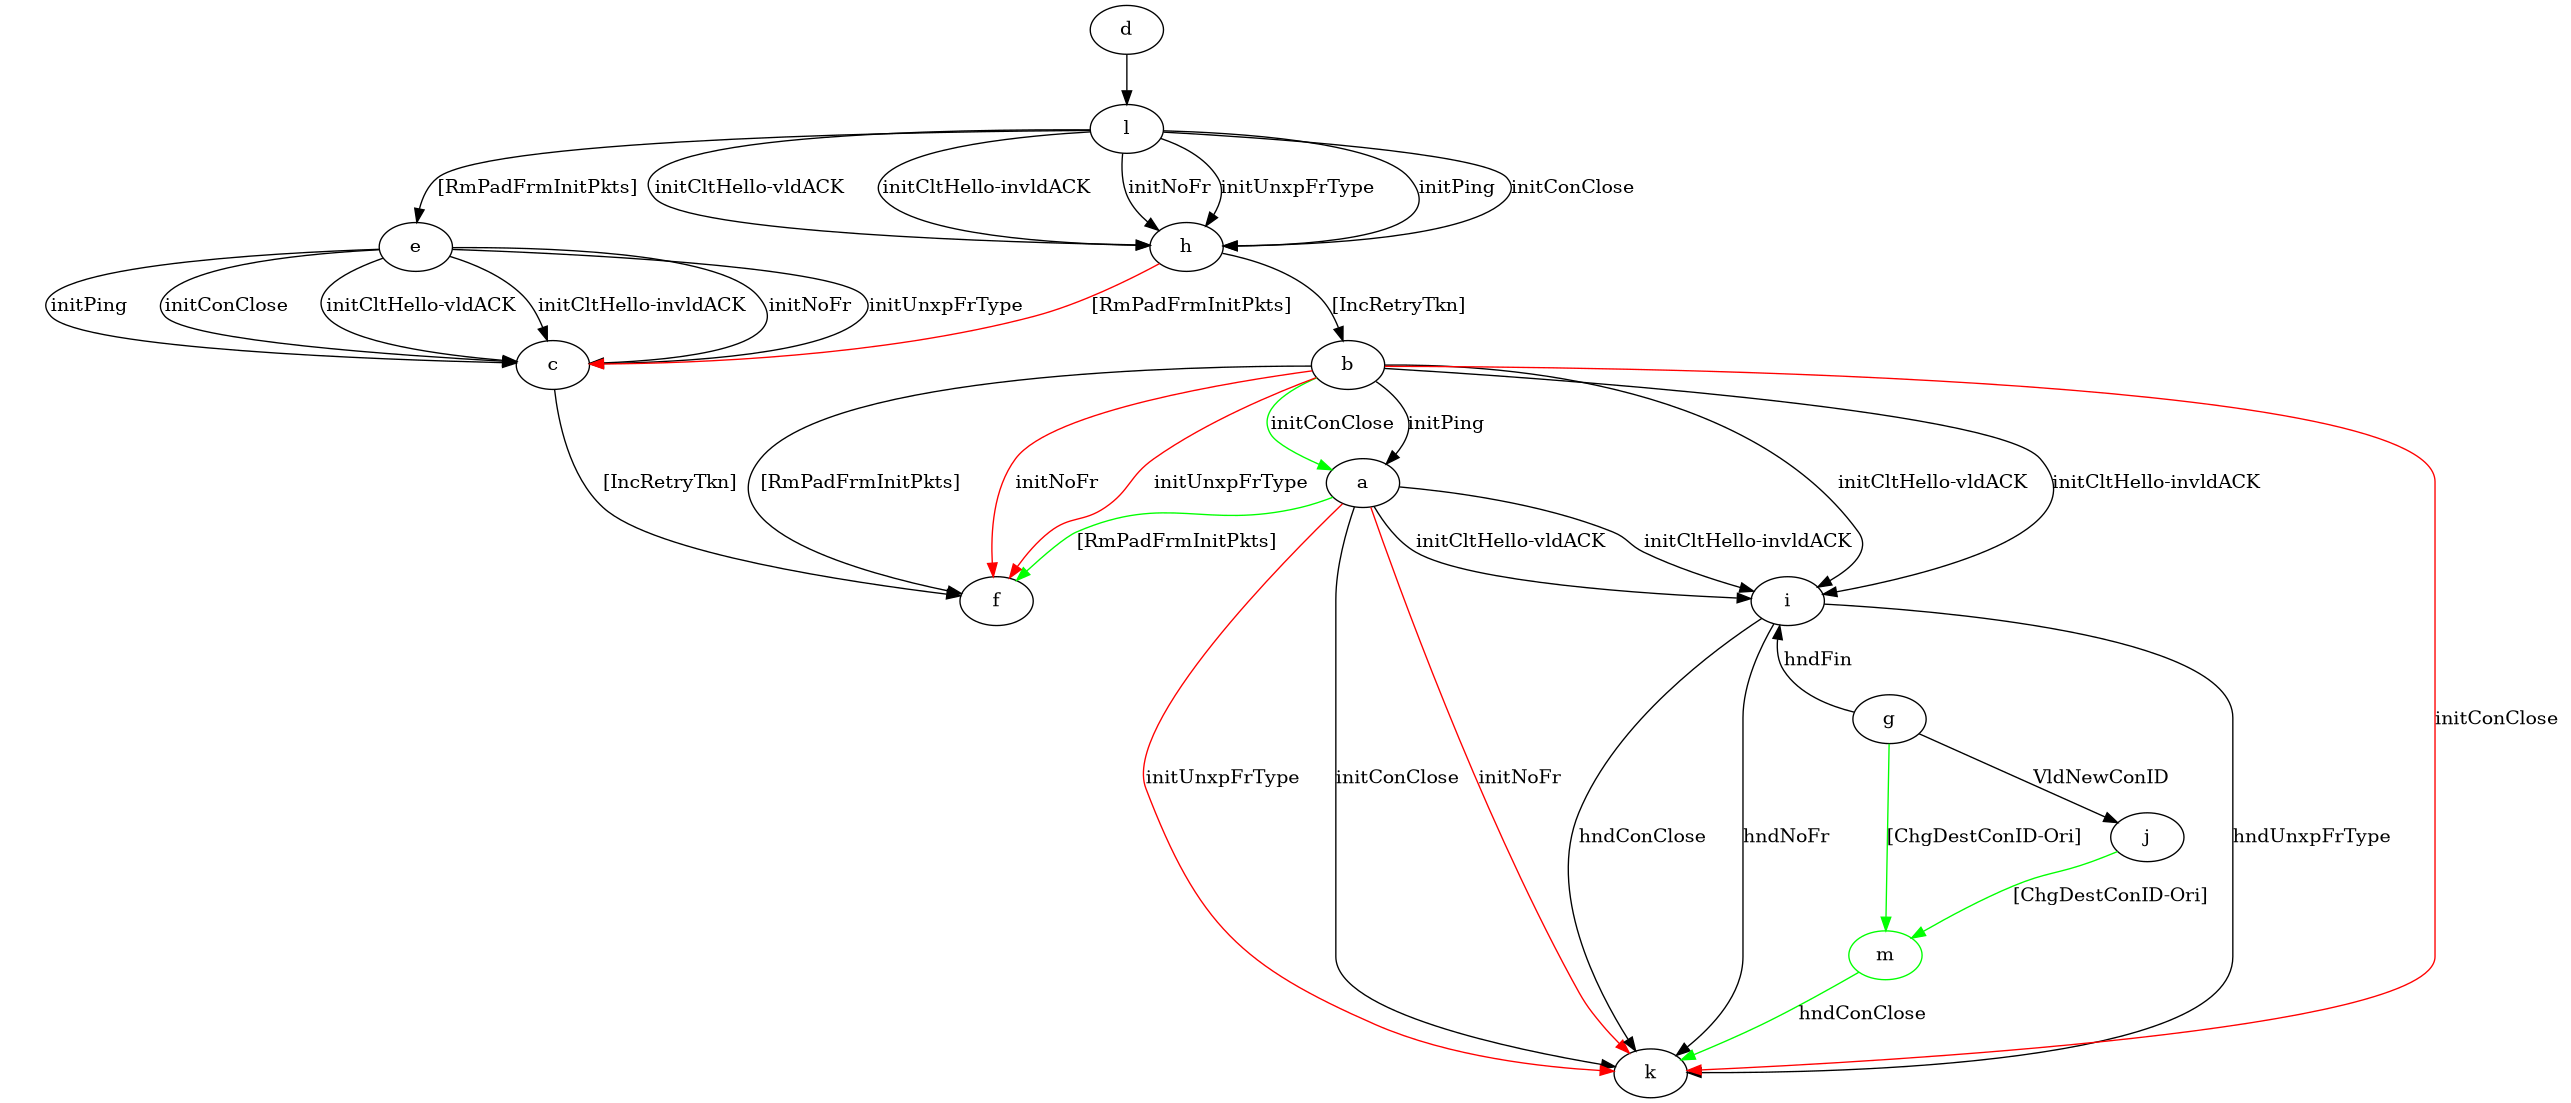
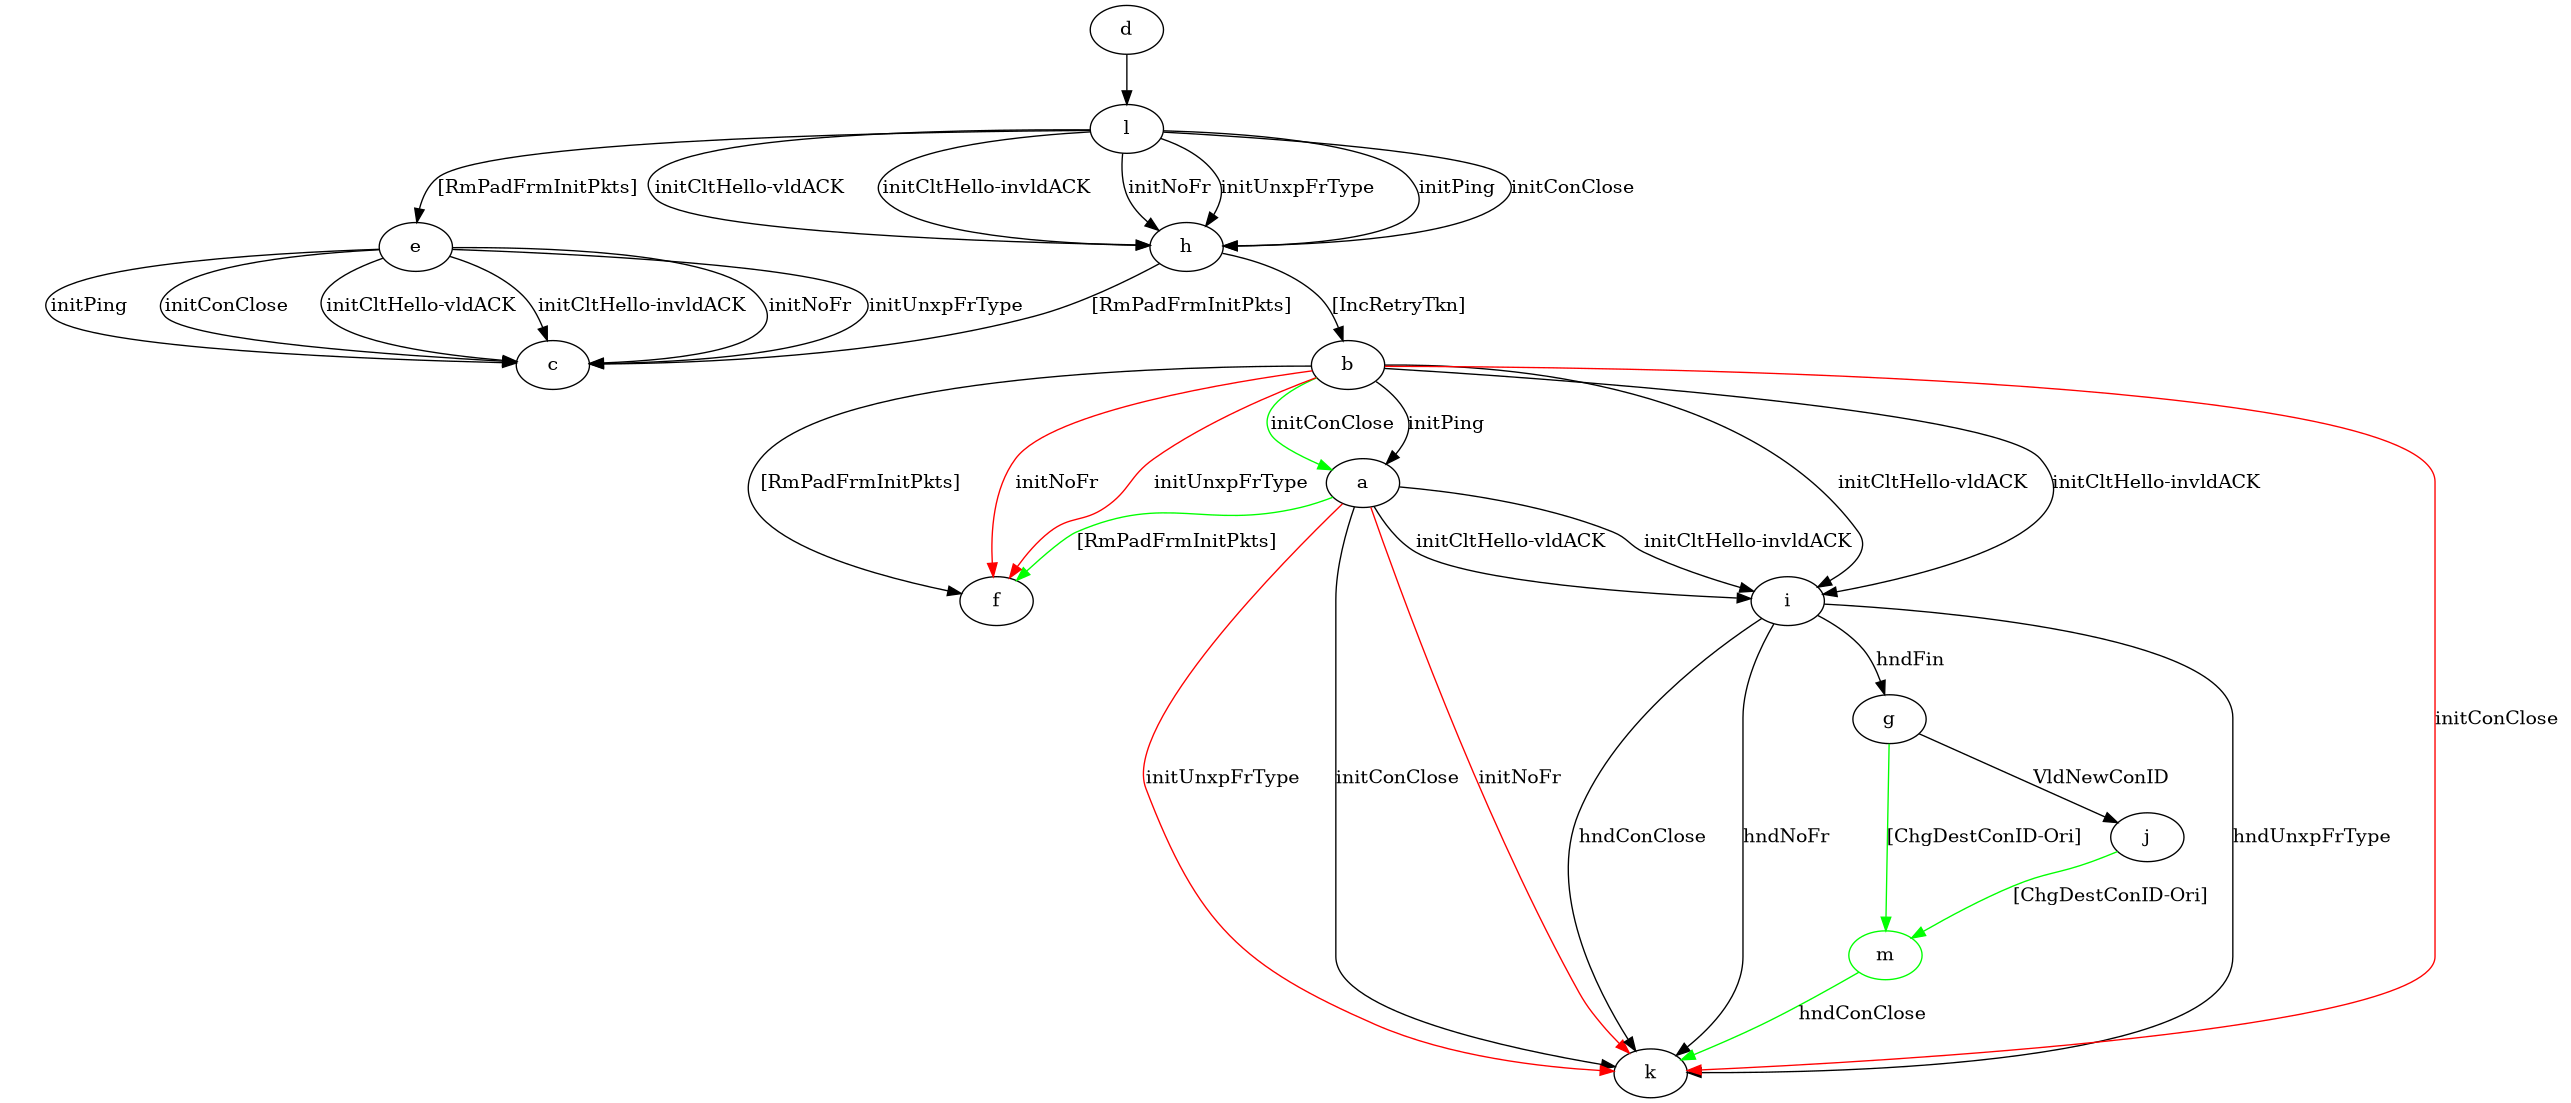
(888, 344) -> (888, 344)
(707, 551) -> none
(1801, 689) -> (1856, 642)
